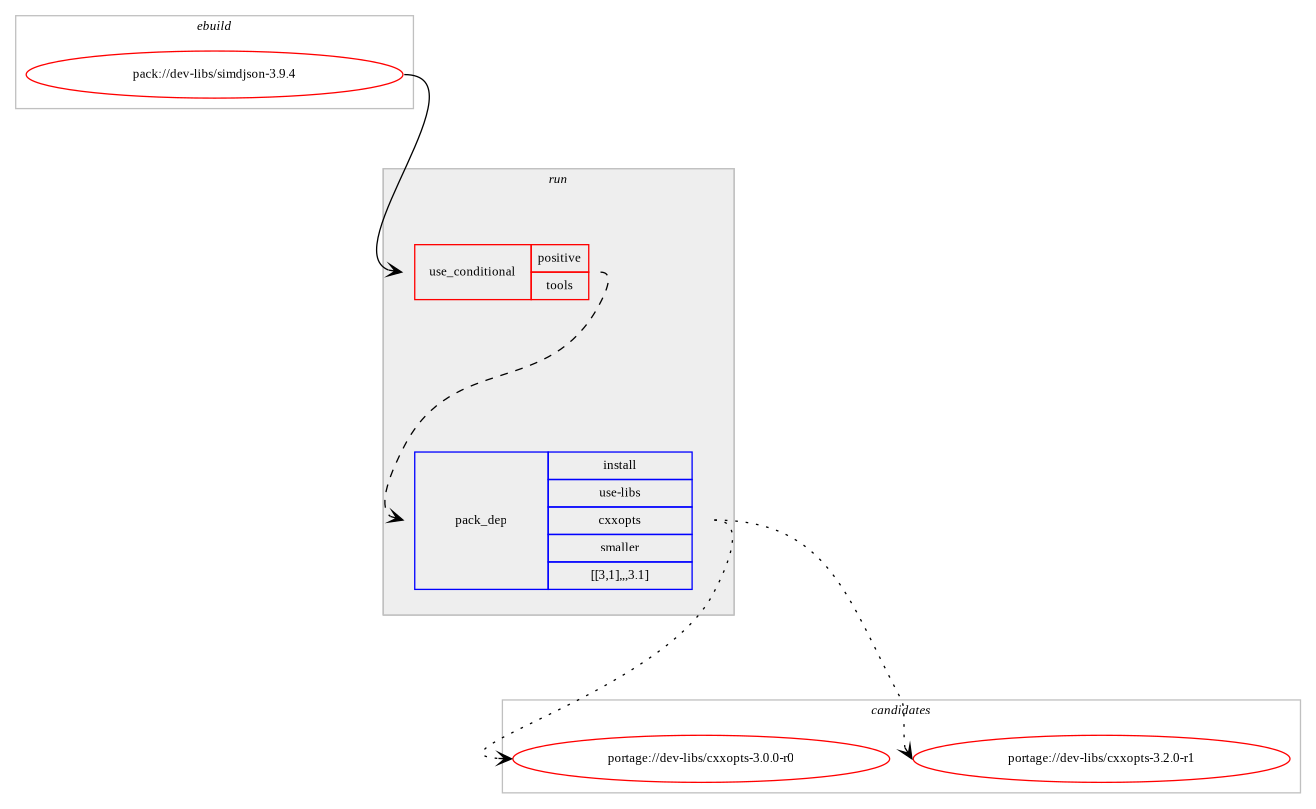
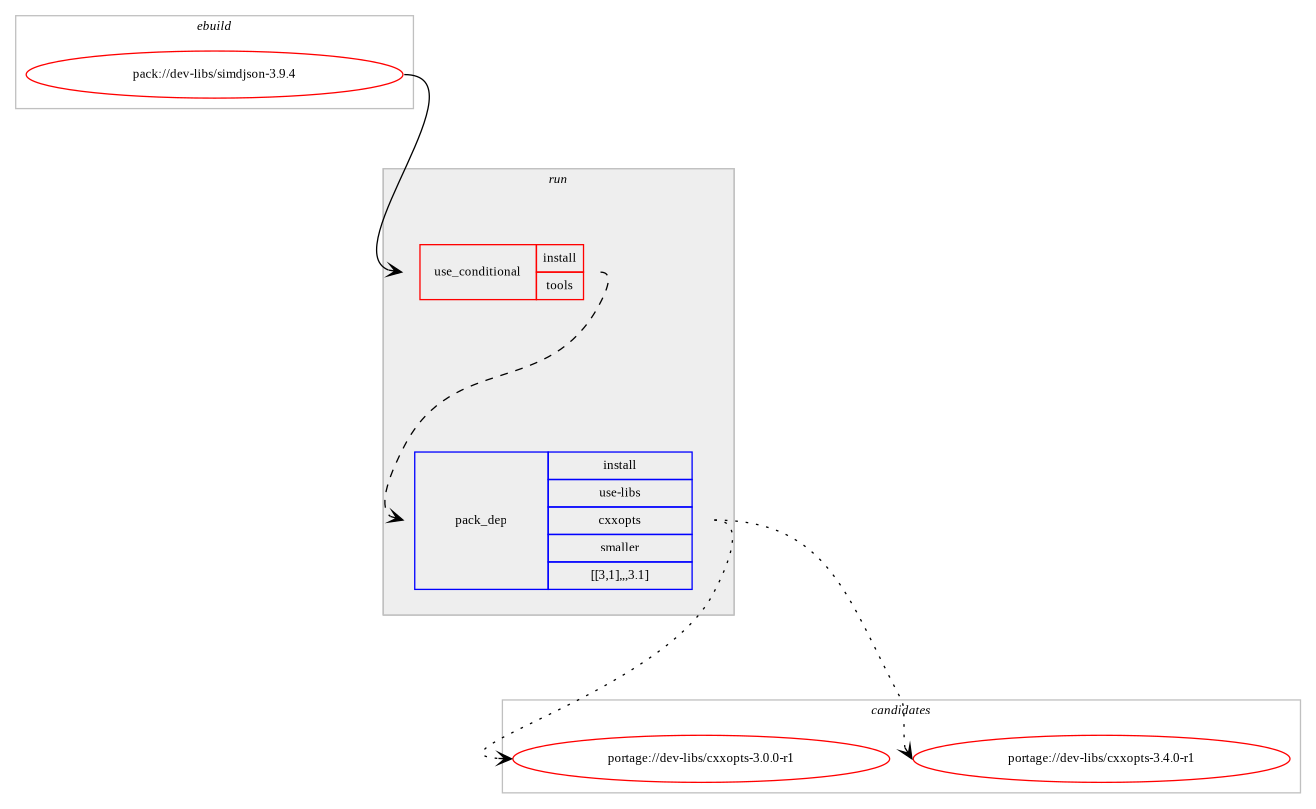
(560, 258) -> (560, 258)
(701, 759) -> (701, 759)
(1102, 759) -> (1102, 759)
